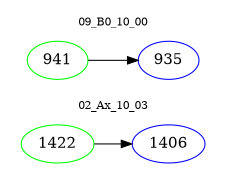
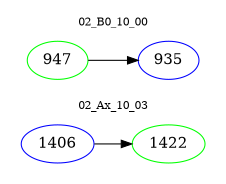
(113, 23) -> (113, 23)
(58, 60) -> (58, 60)
(108, 144) -> (108, 144)
